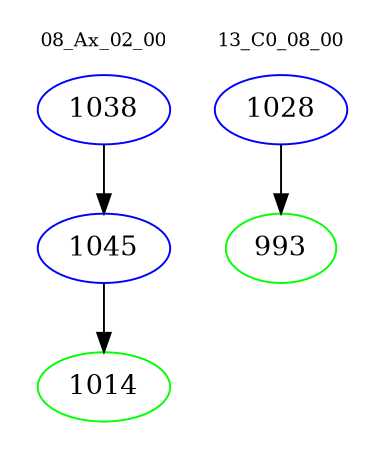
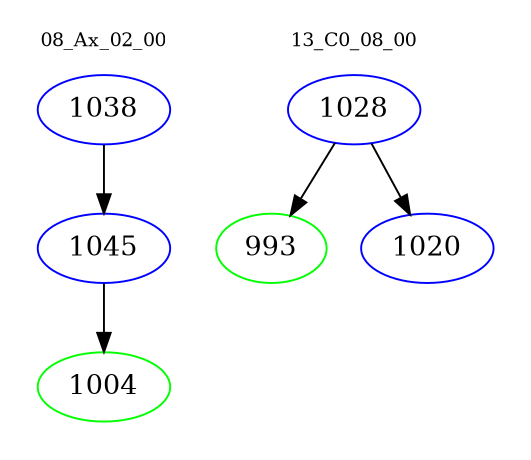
none -> (427, 248)
(104, 387) -> (104, 387)
